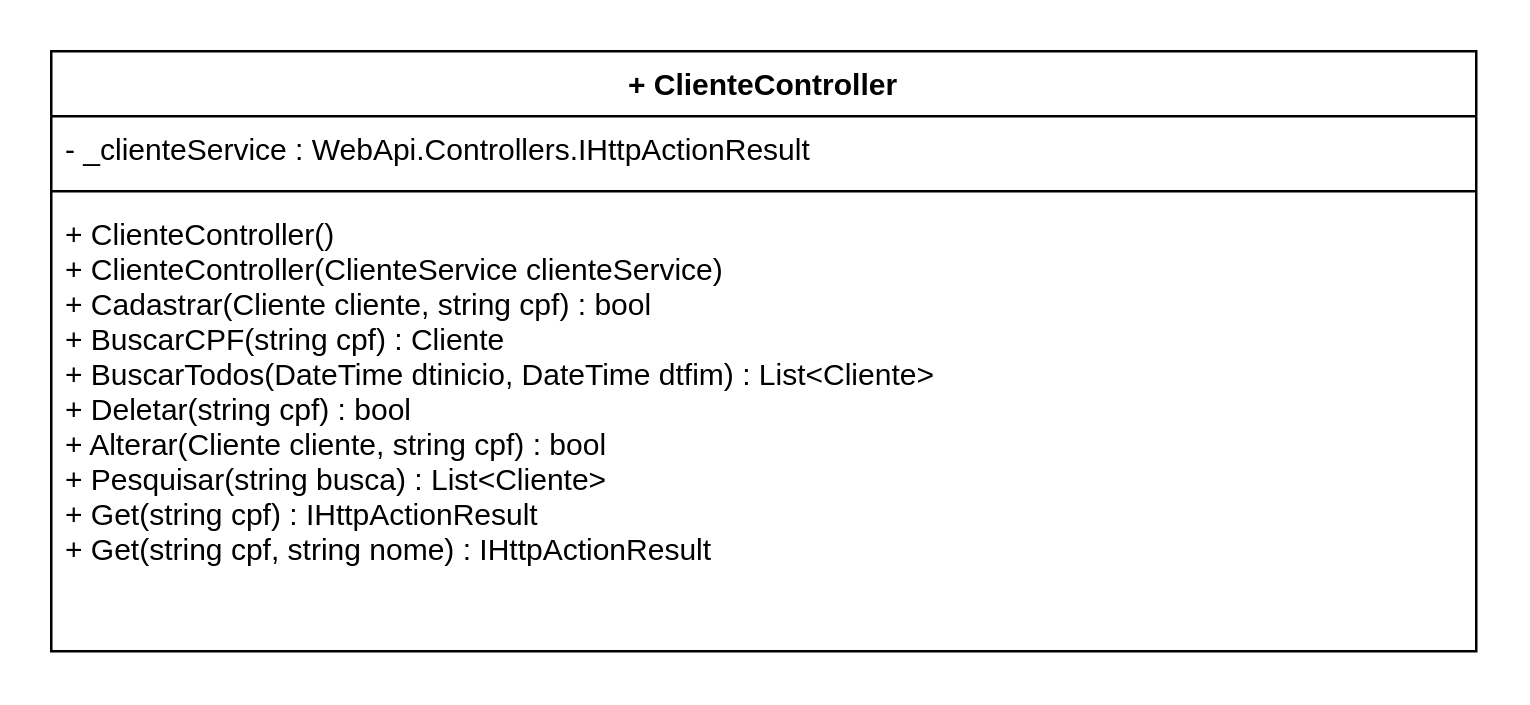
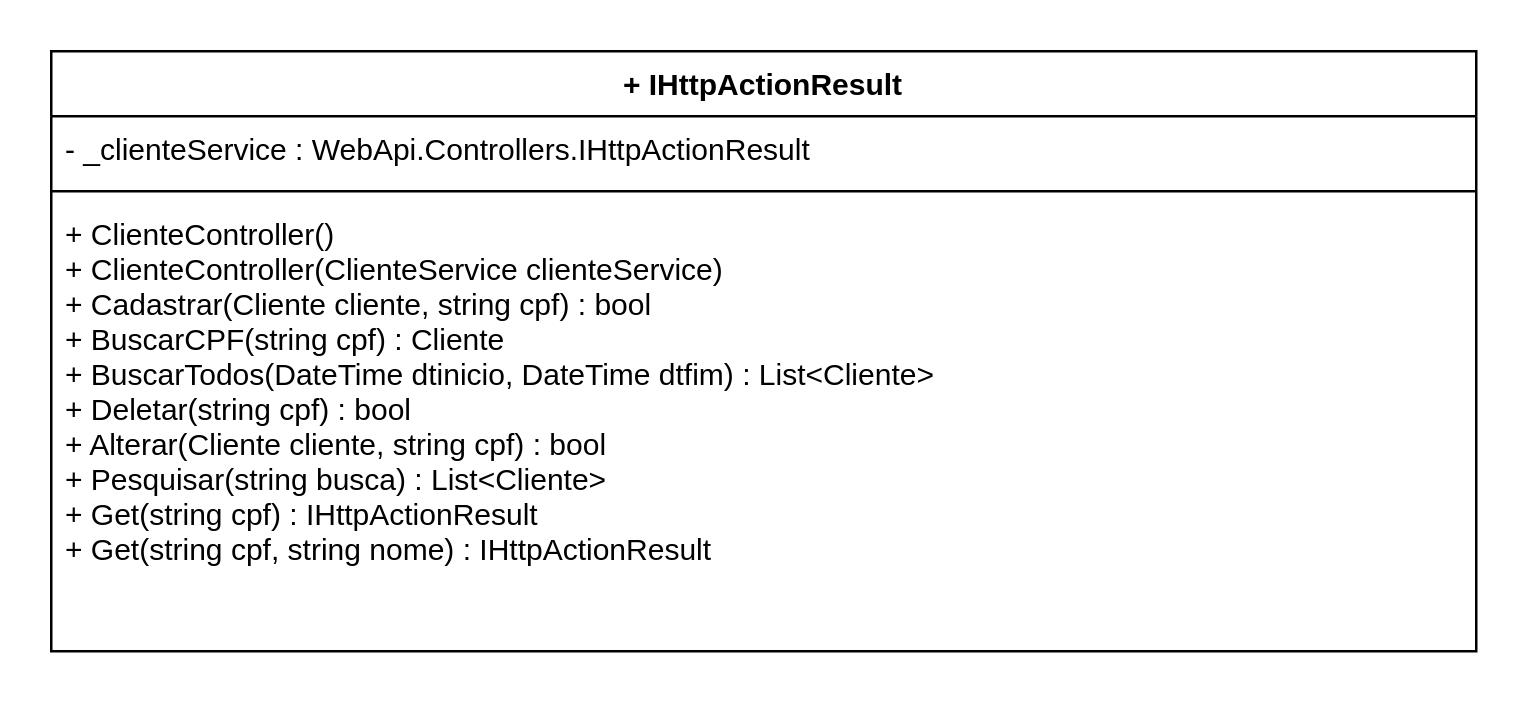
(763, 85) -> (763, 85)
